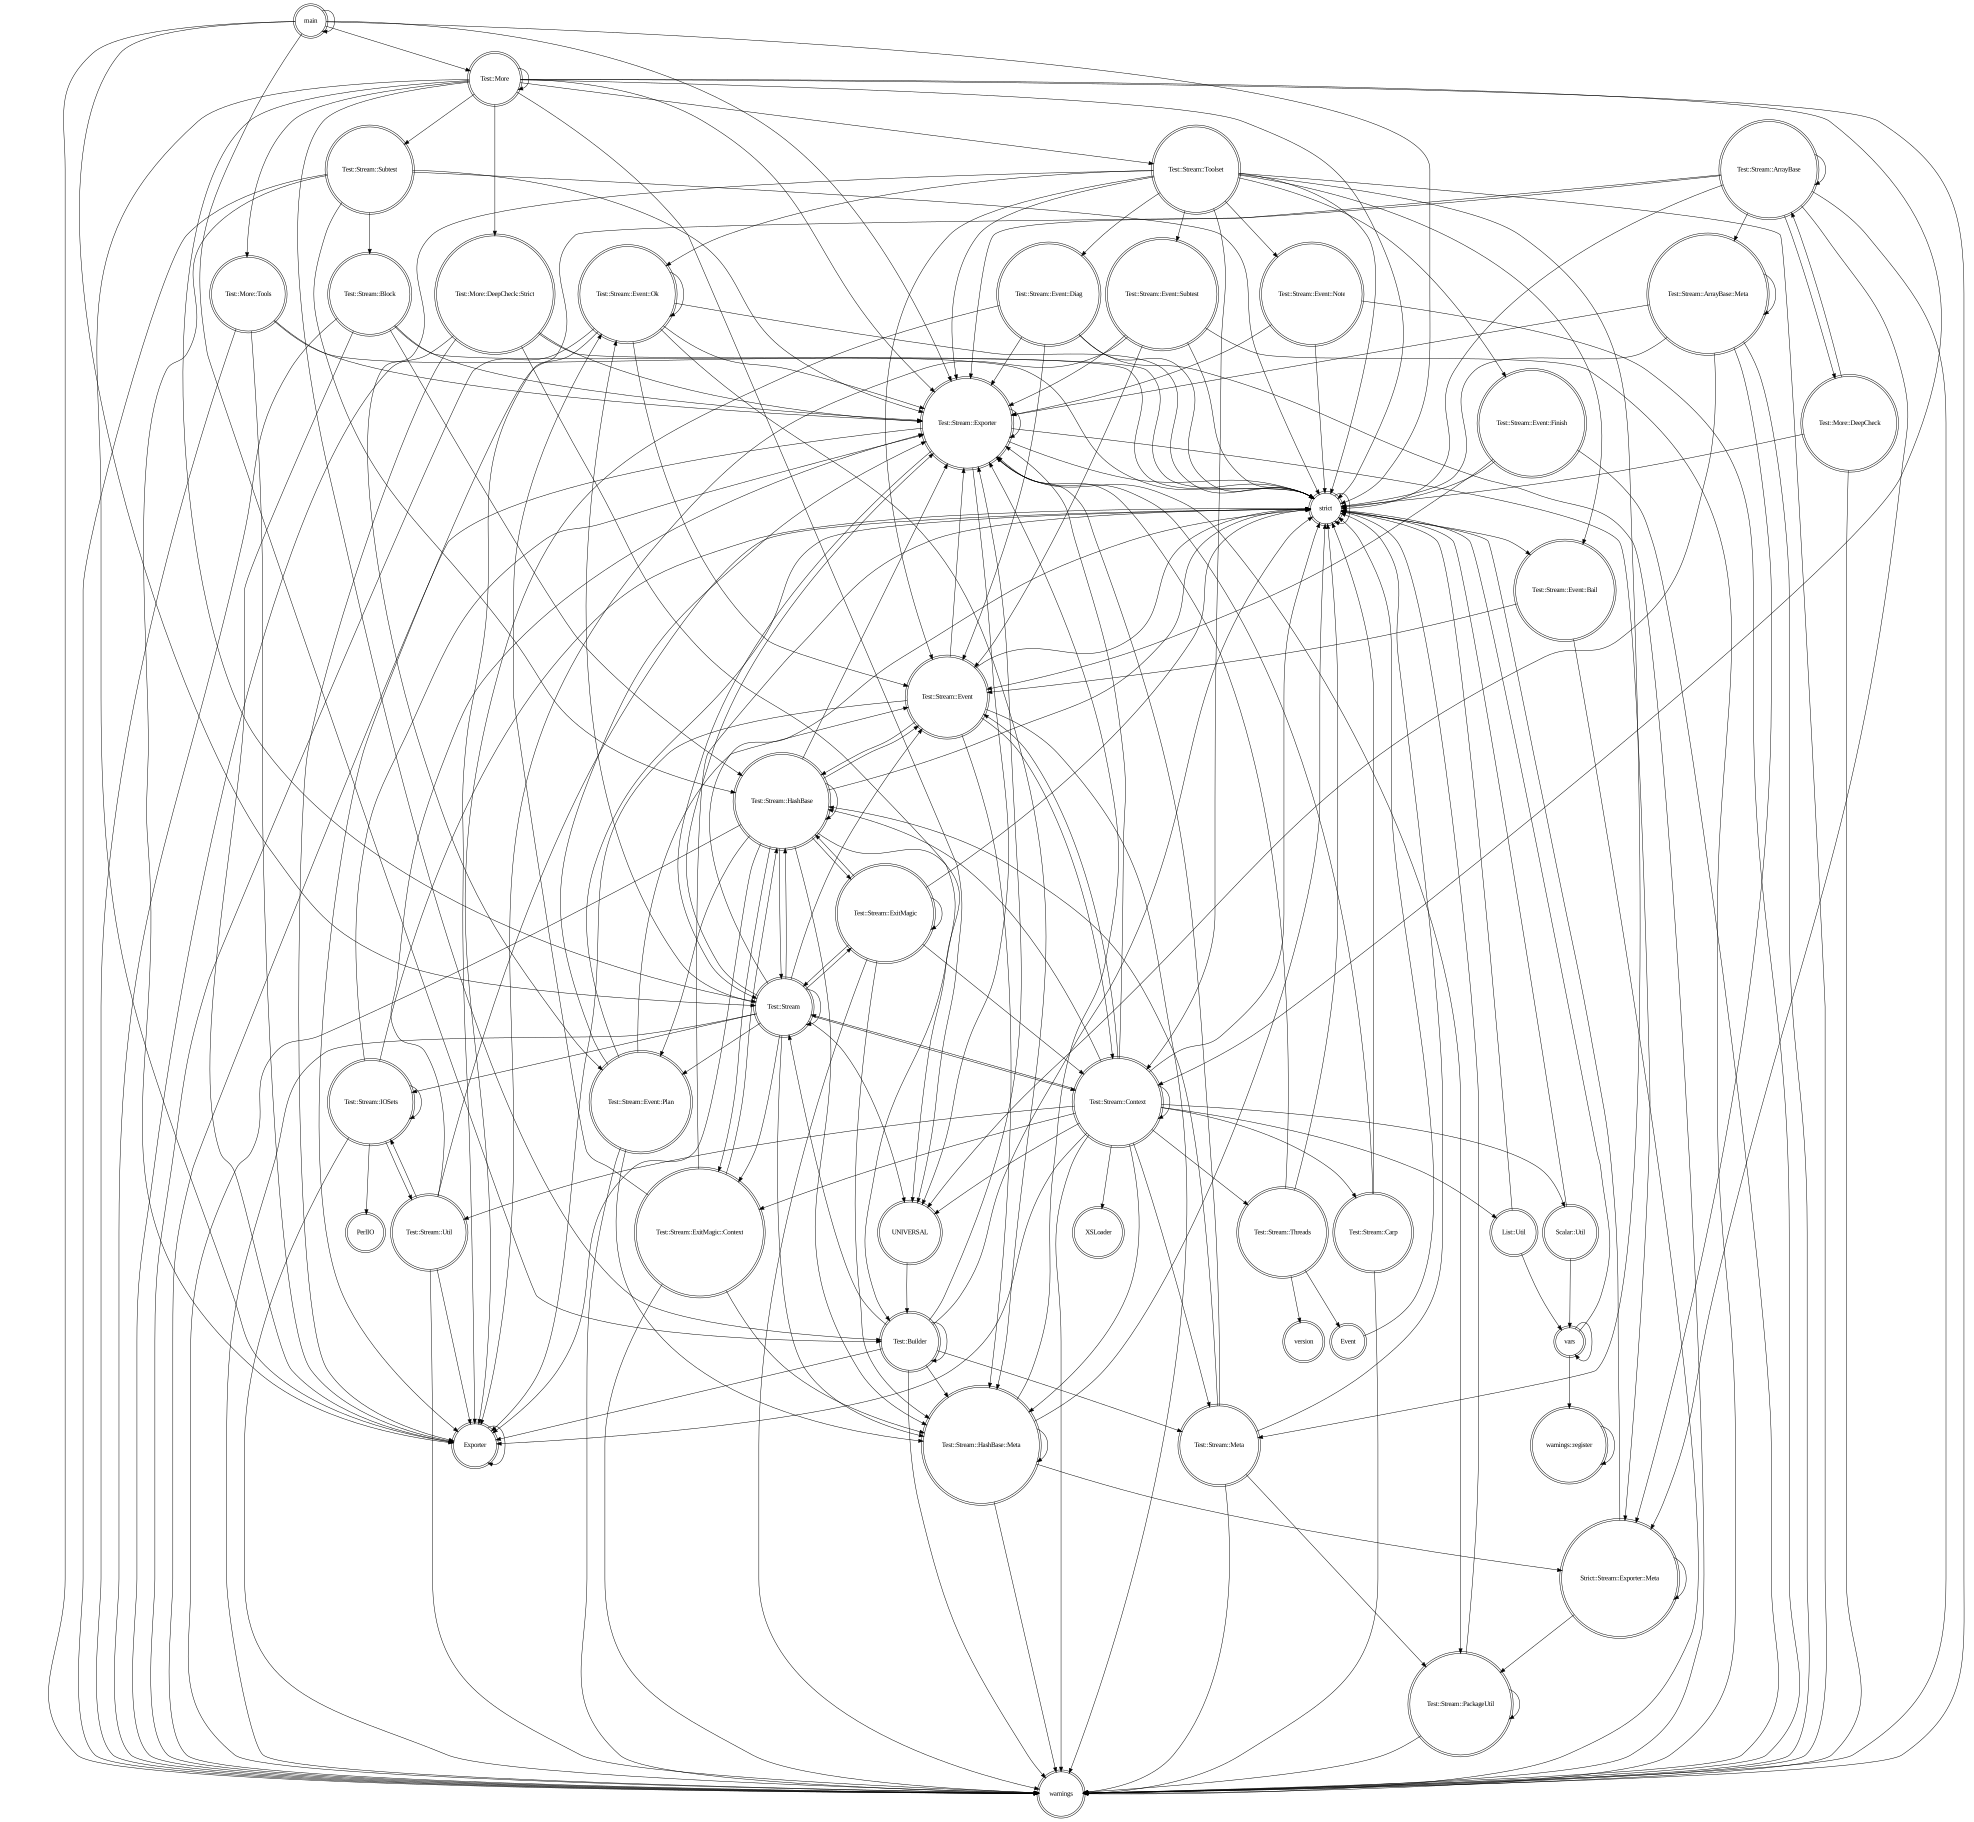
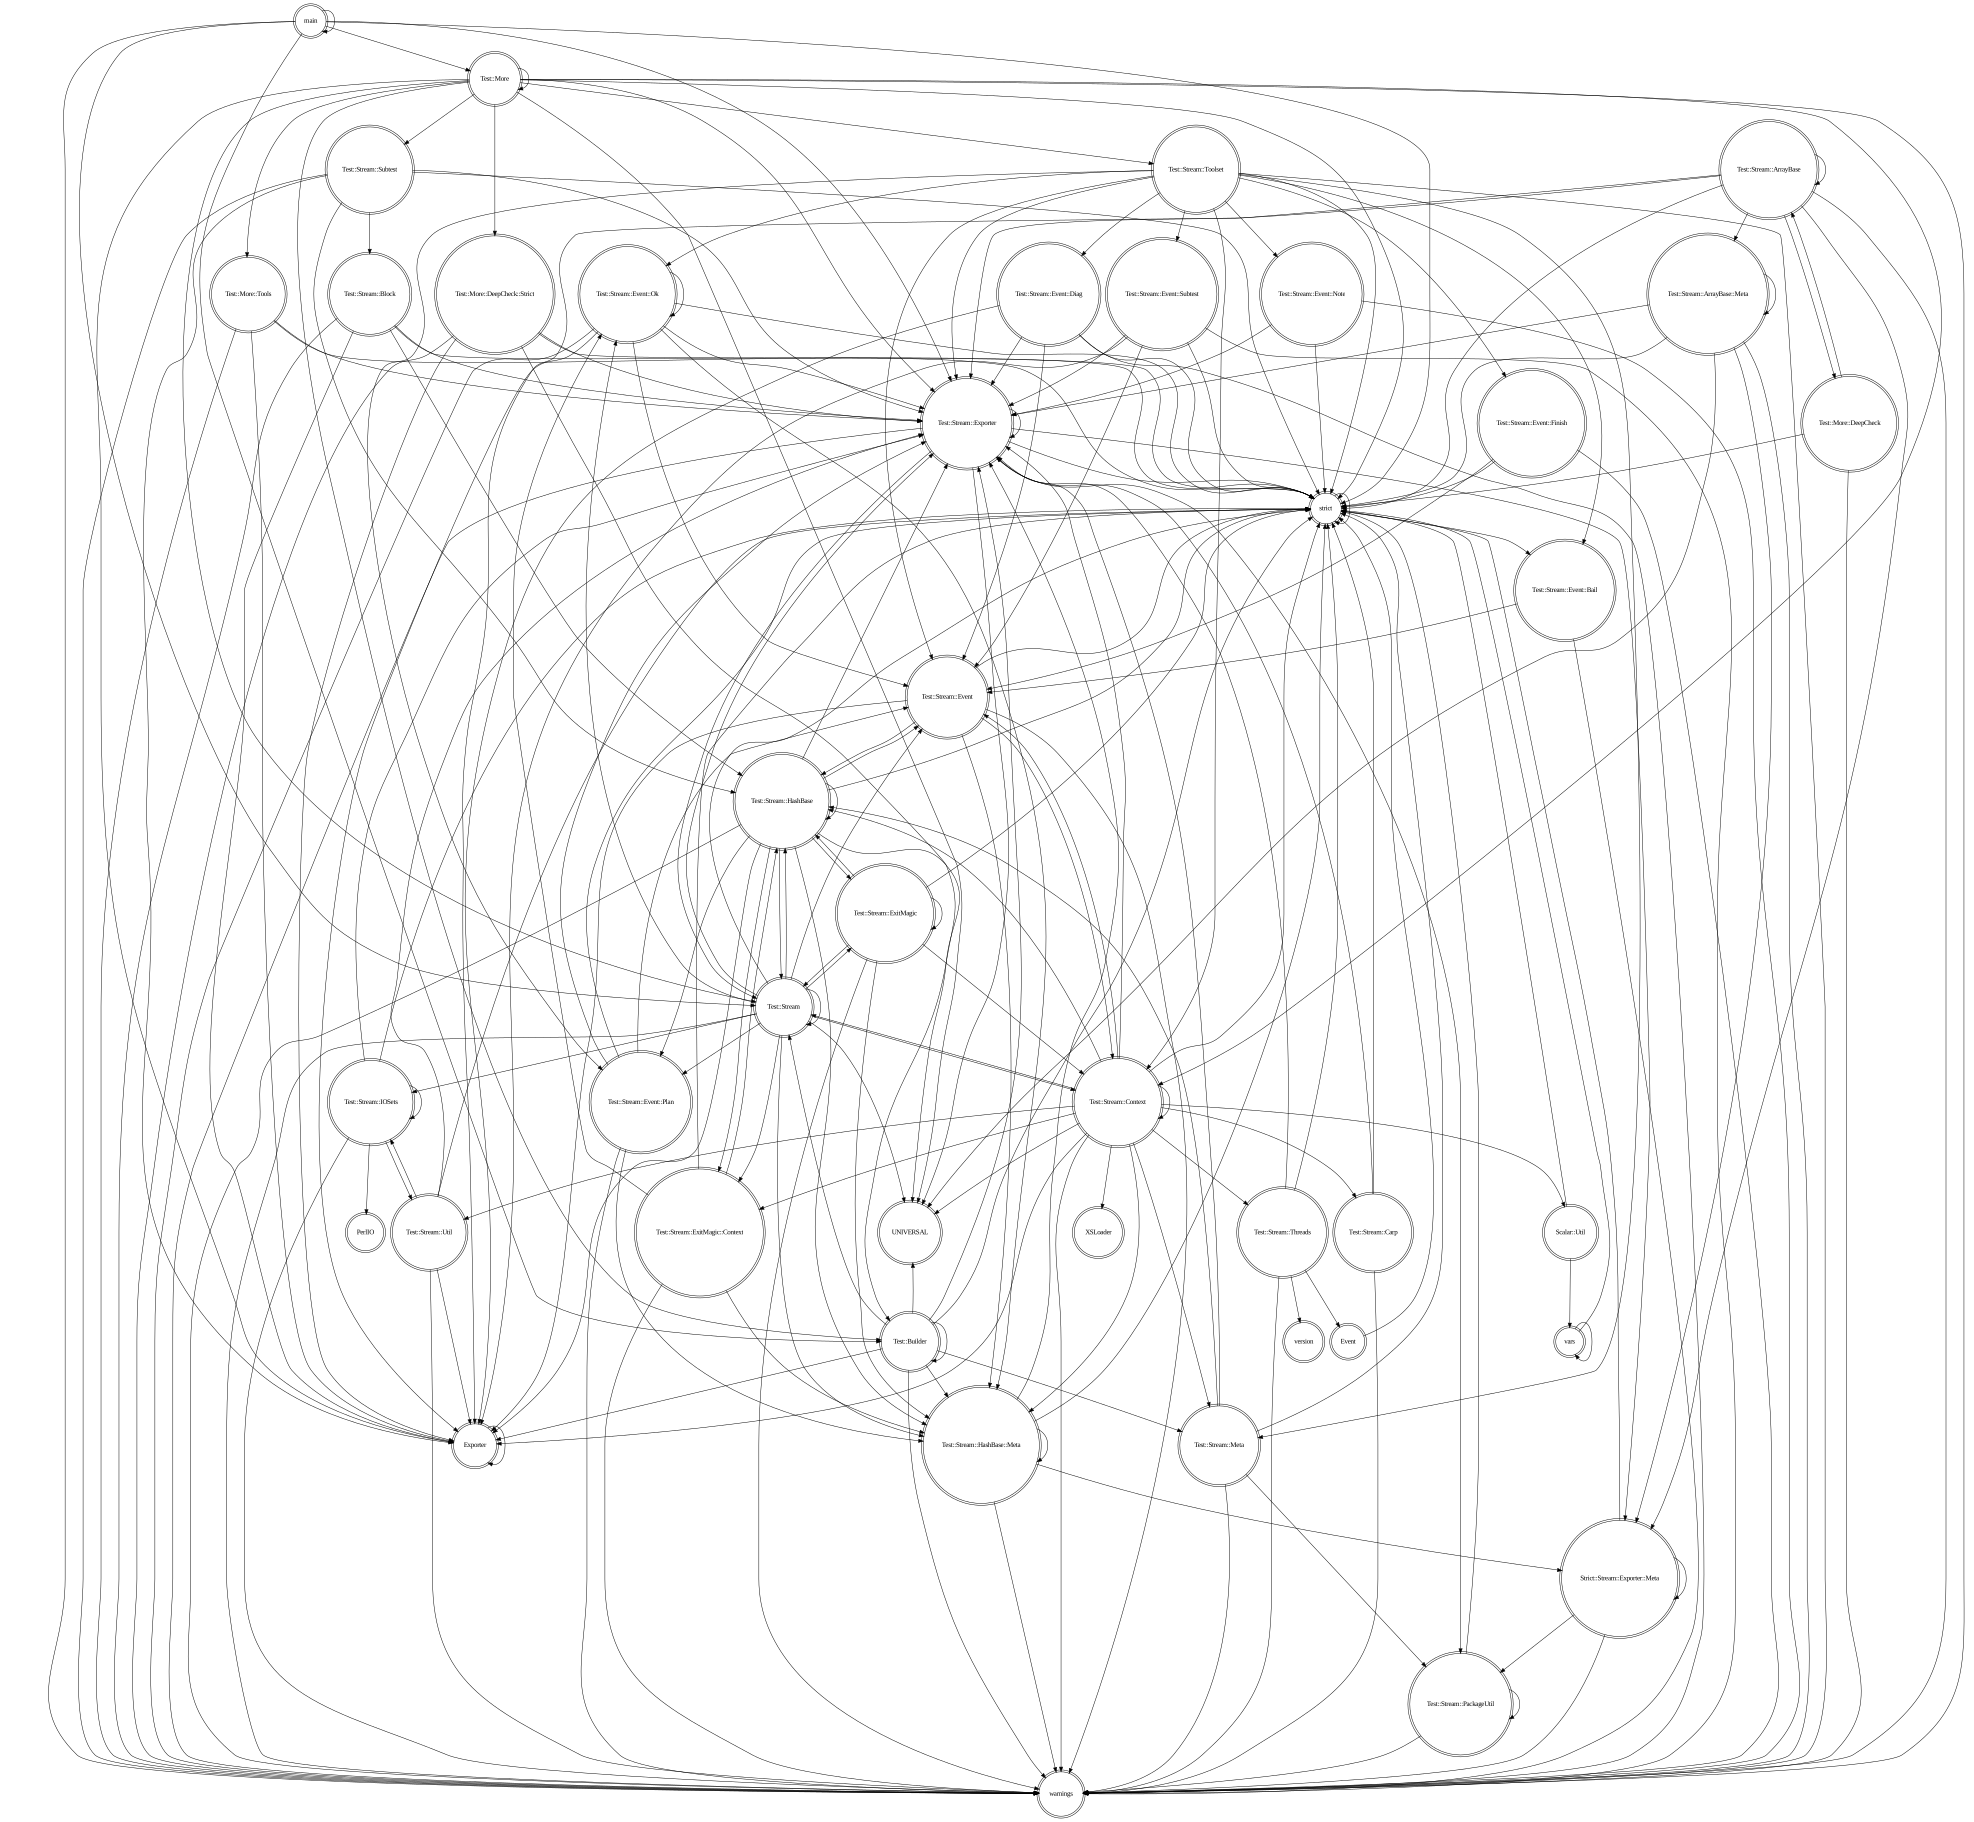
(957, 565) -> none
(1514, 1232) -> none
(907, 1286) -> (913, 1290)
(1569, 1445) -> none
none -> (1272, 1587)
none -> (1381, 1778)
